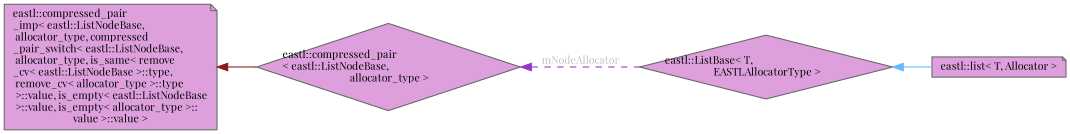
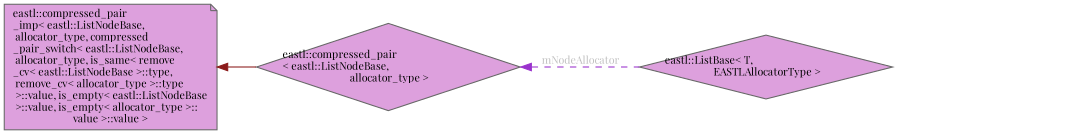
(999, 67) -> none
